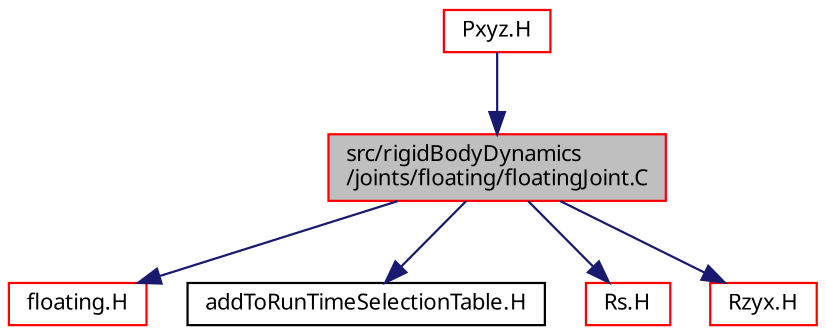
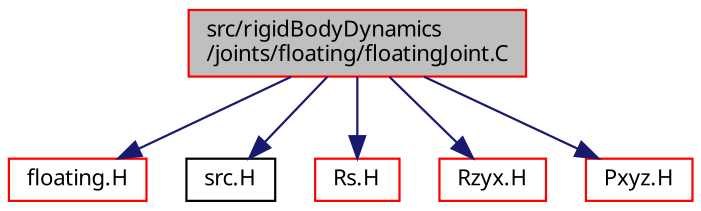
(497, 82) -> (501, 113)
(366, 304) -> (231, 180)
